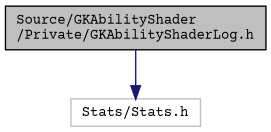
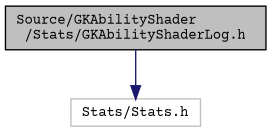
(136, 28) -> (136, 28)
